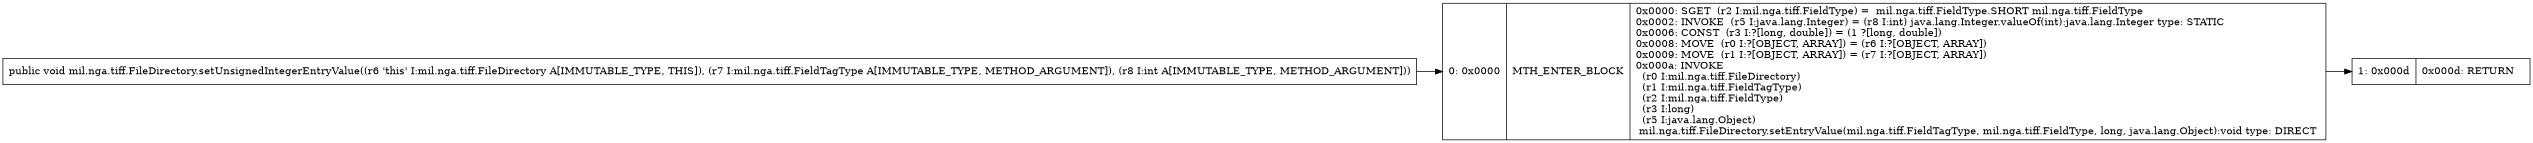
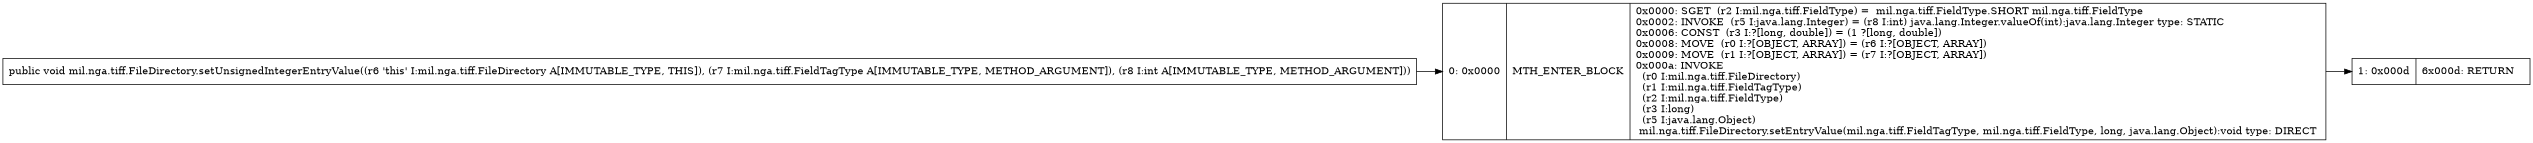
(2473, 71) -> (2473, 71)
